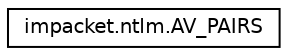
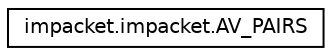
(144, 28) -> (166, 28)
